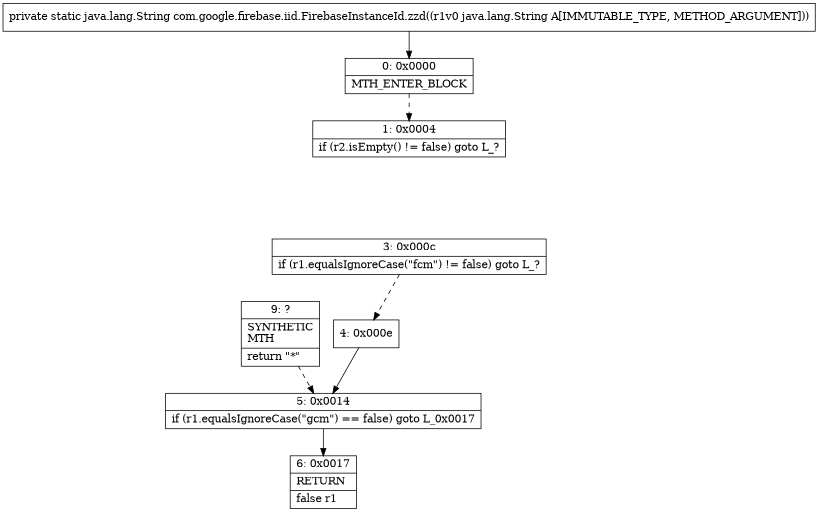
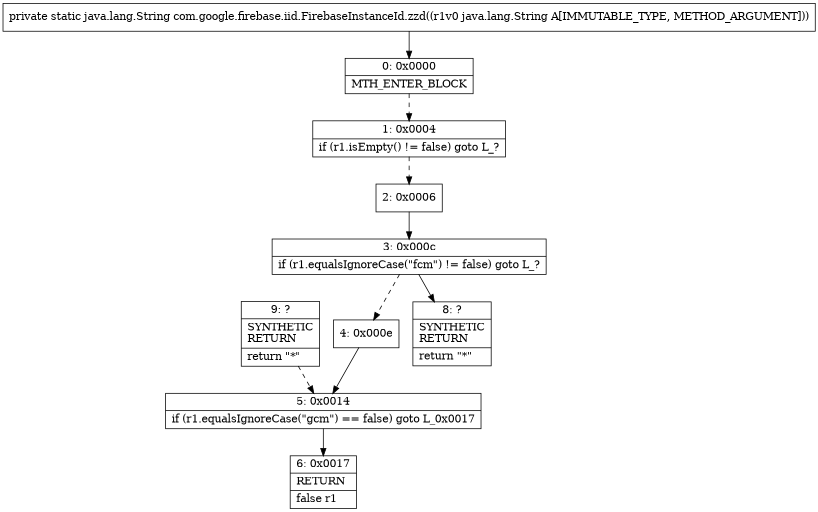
(409, 148) -> (409, 148)
none -> (409, 198)
none -> (452, 334)
(261, 339) -> (272, 339)
